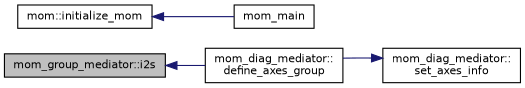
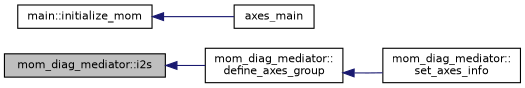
(85, 17) -> (85, 17)
(274, 17) -> (274, 17)
(357, 58) -> (369, 73)
(85, 65) -> (85, 65)
